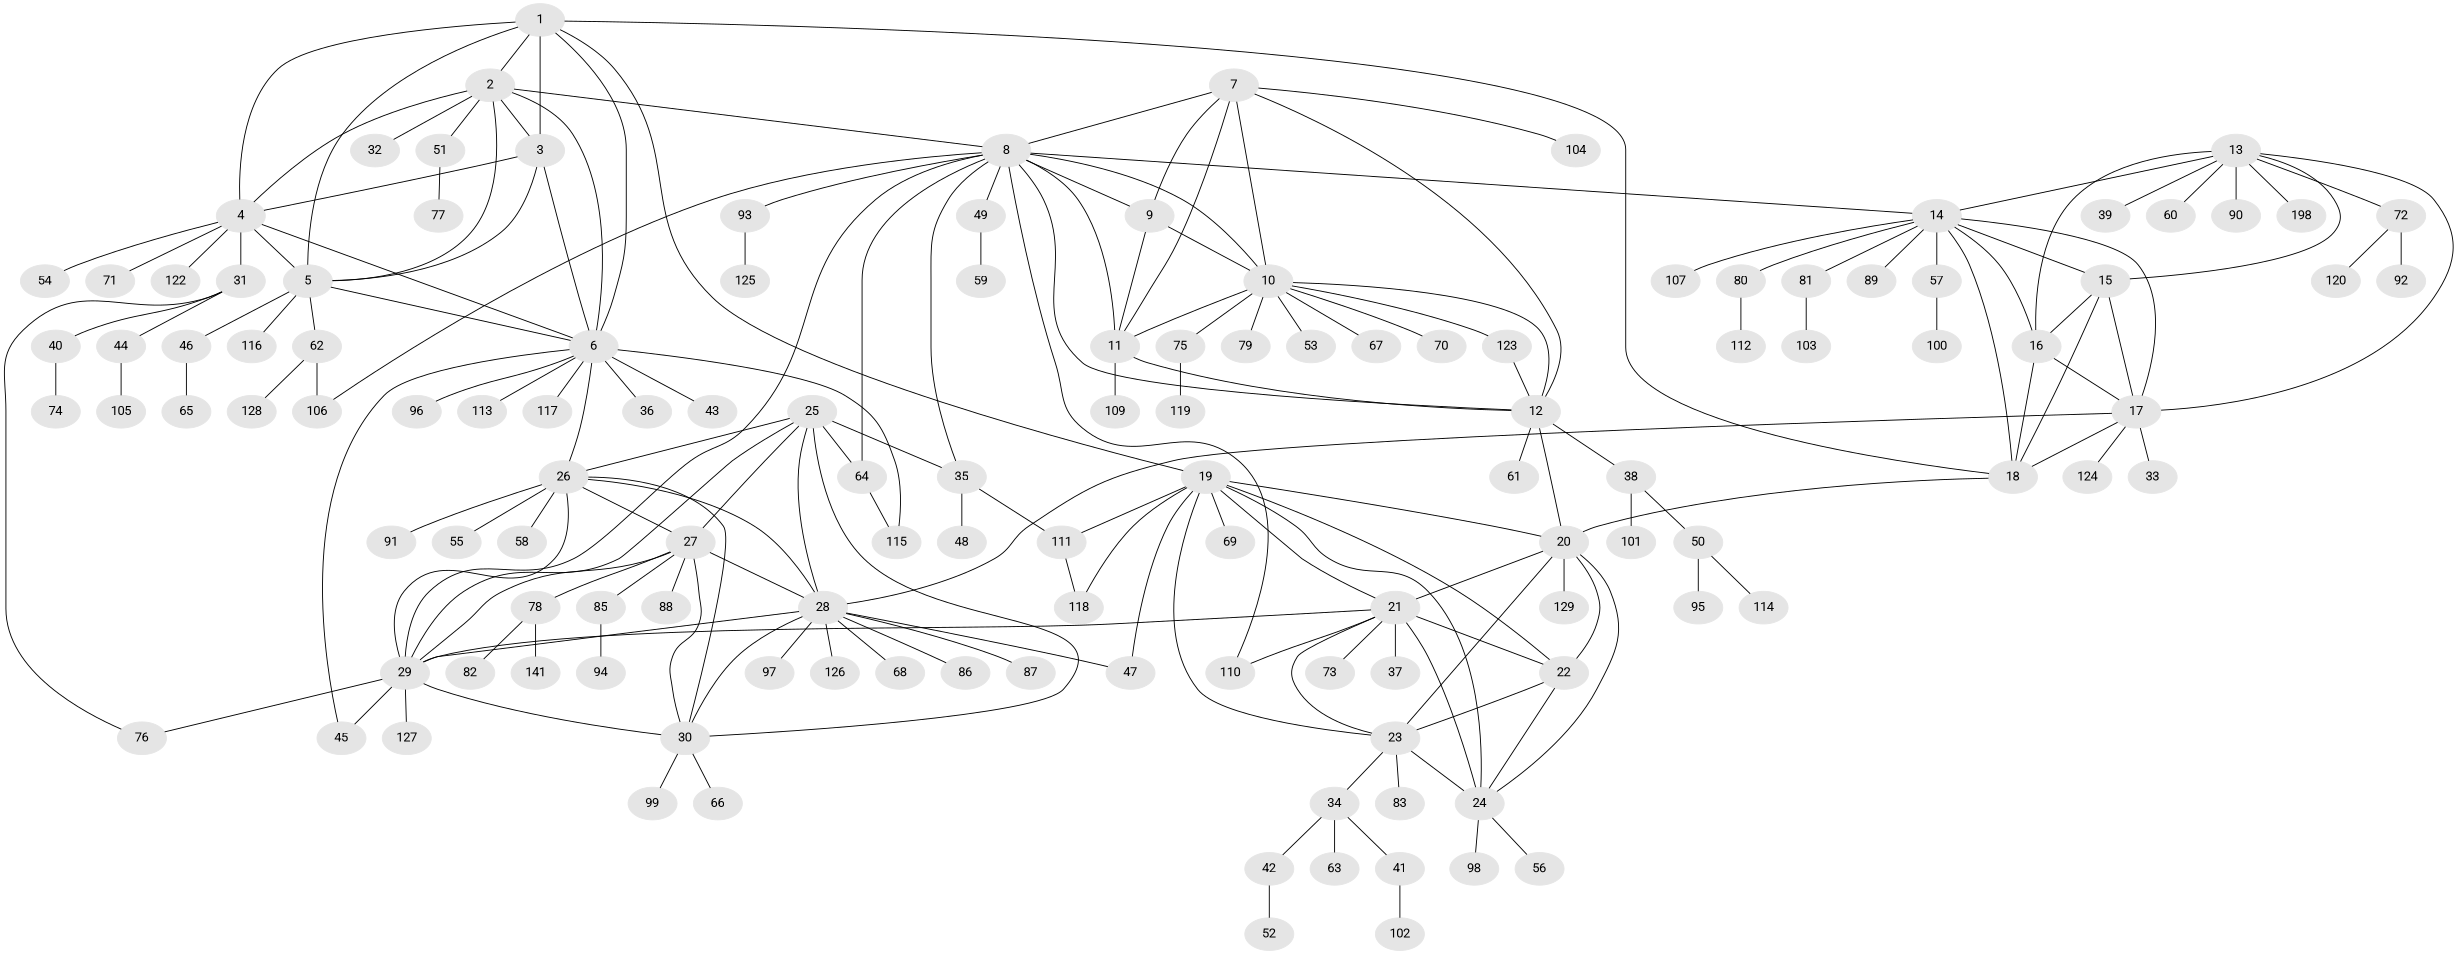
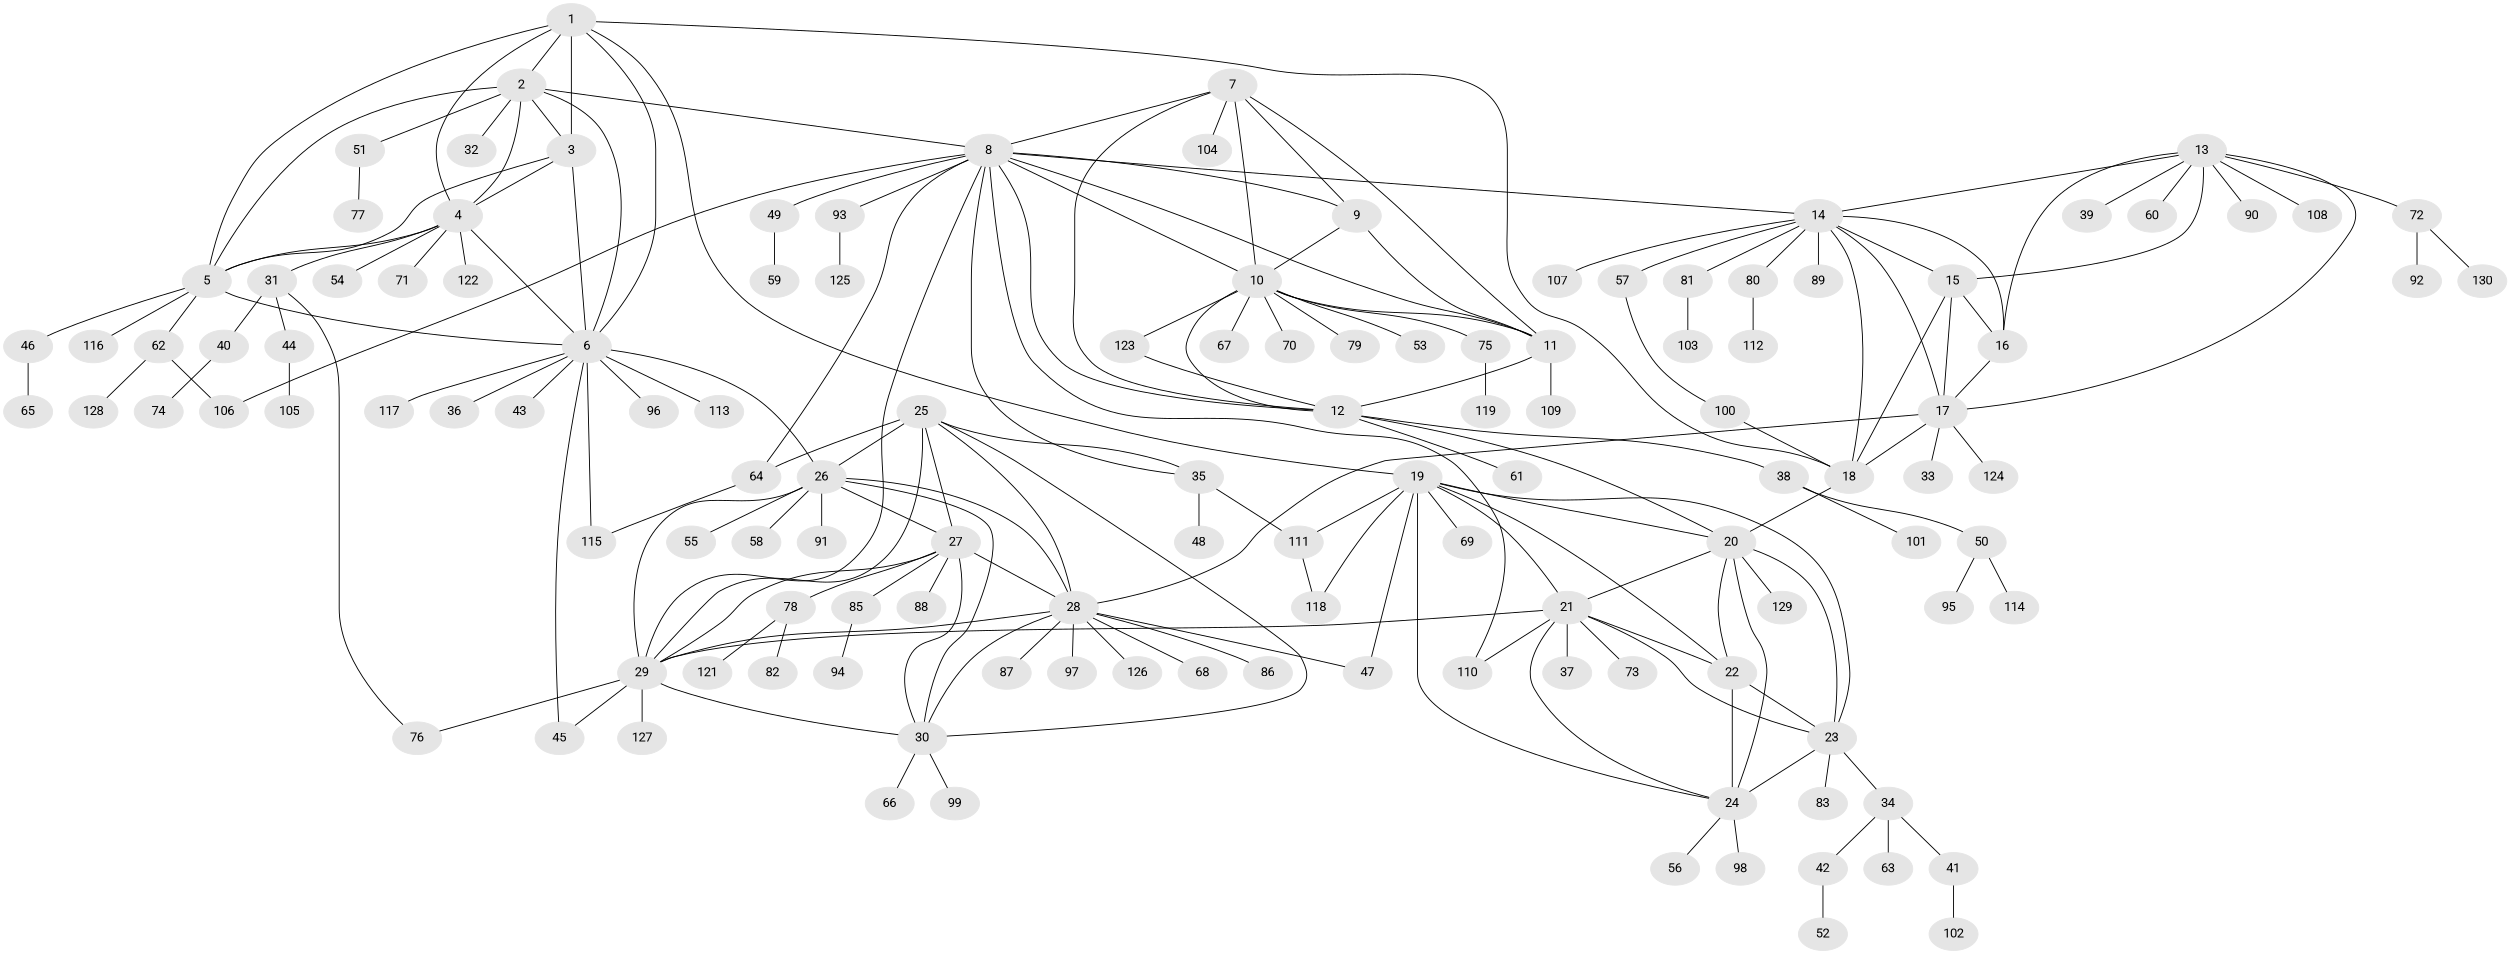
(2301, 216) -> (2317, 216)
(2336, 281) -> (2482, 281)
(2025, 409) -> (1787, 444)
(536, 673) -> (707, 673)
